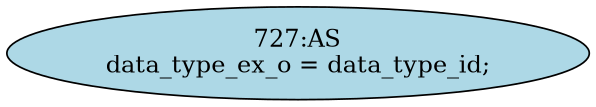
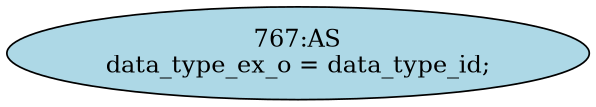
(298, 53) -> (298, 53)
